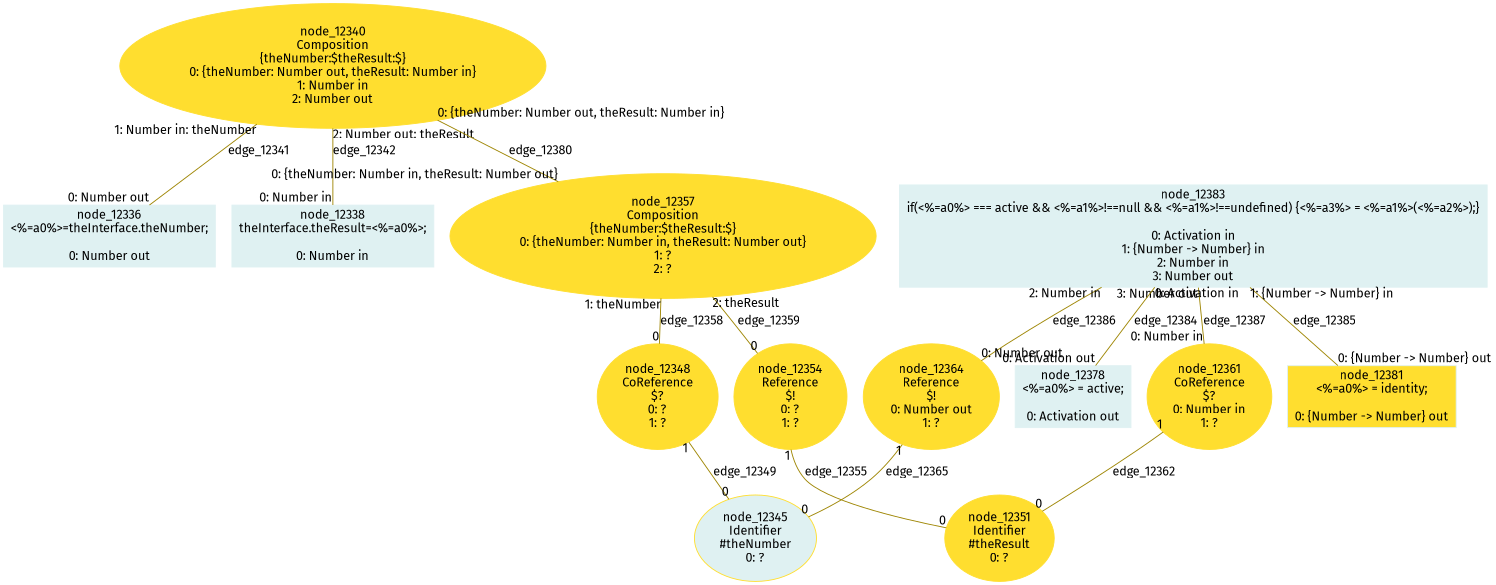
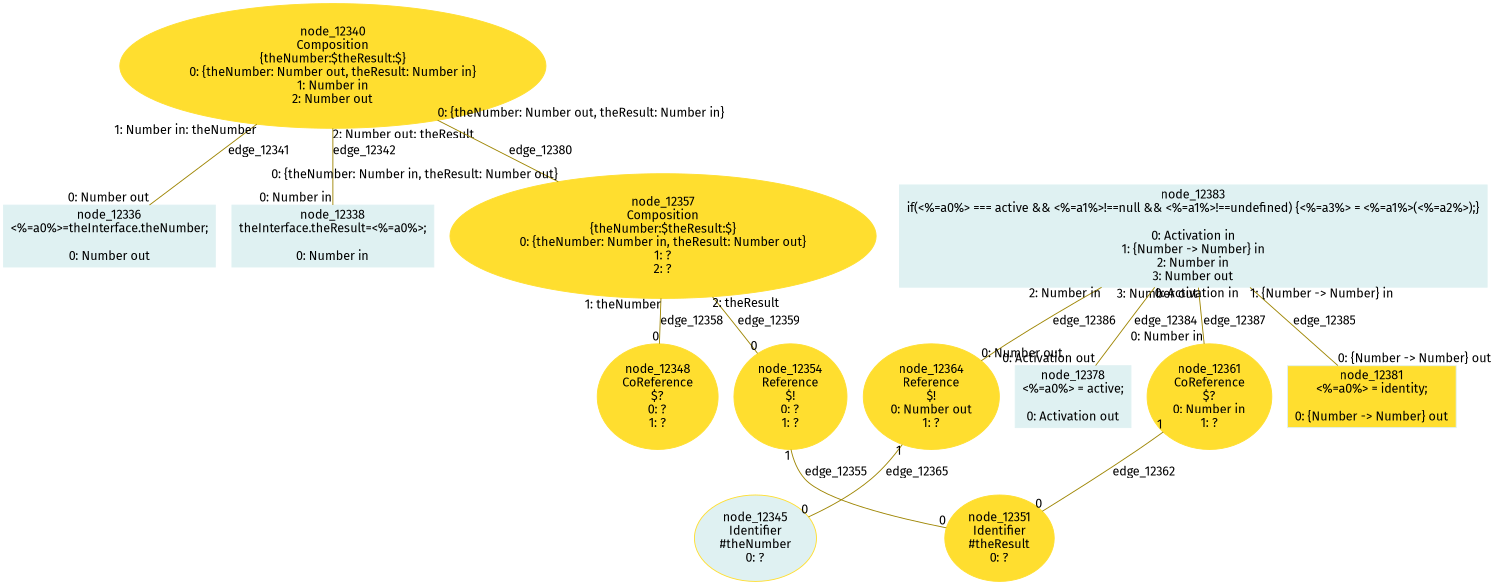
(709, 471) -> none
